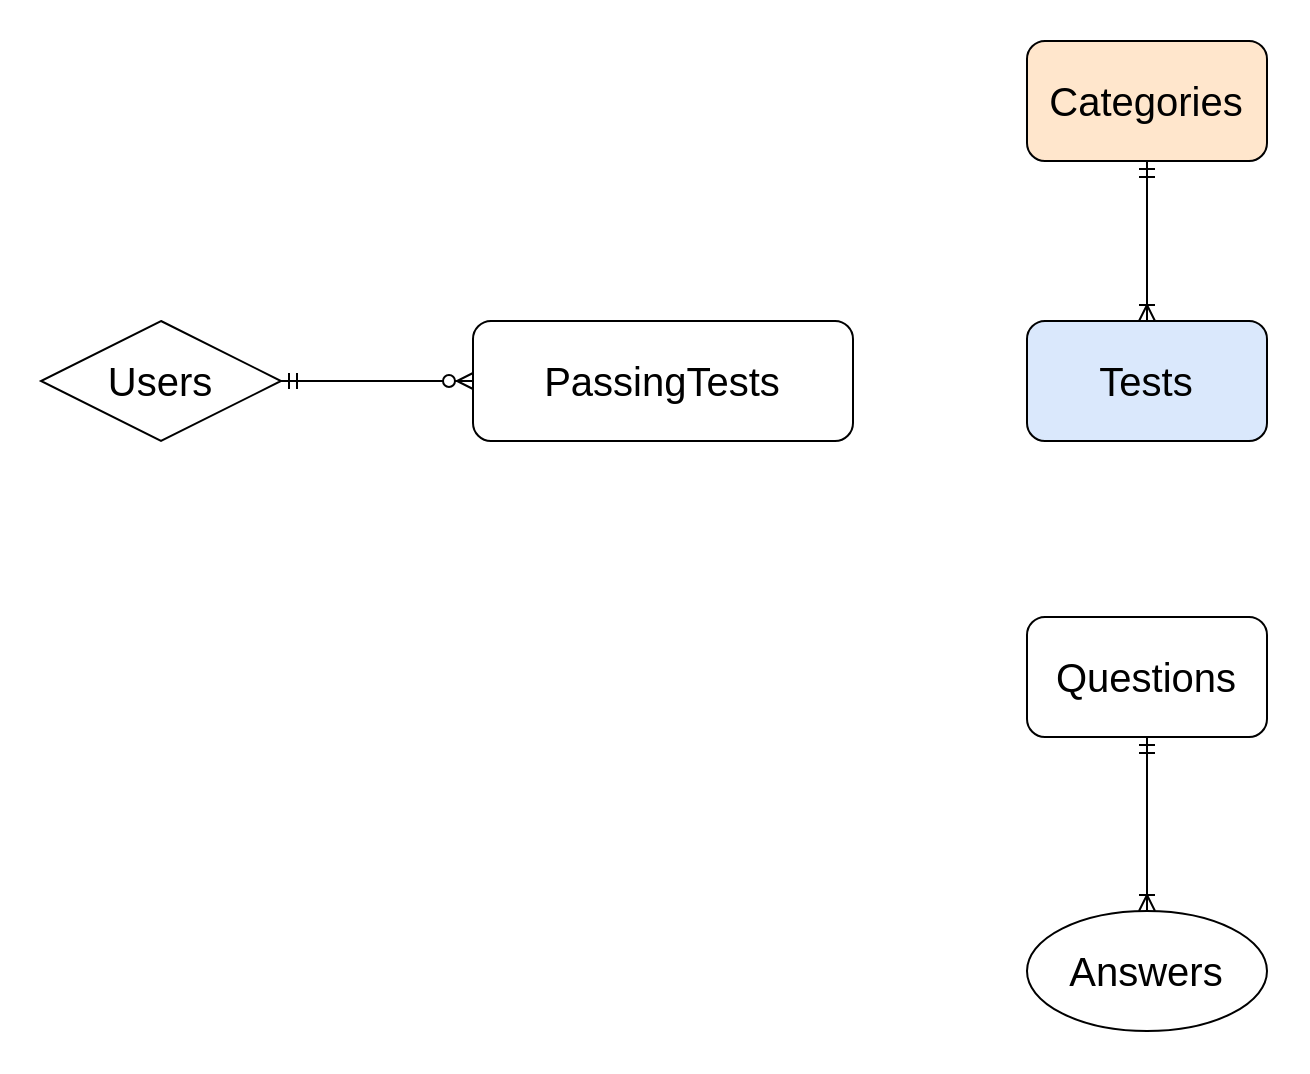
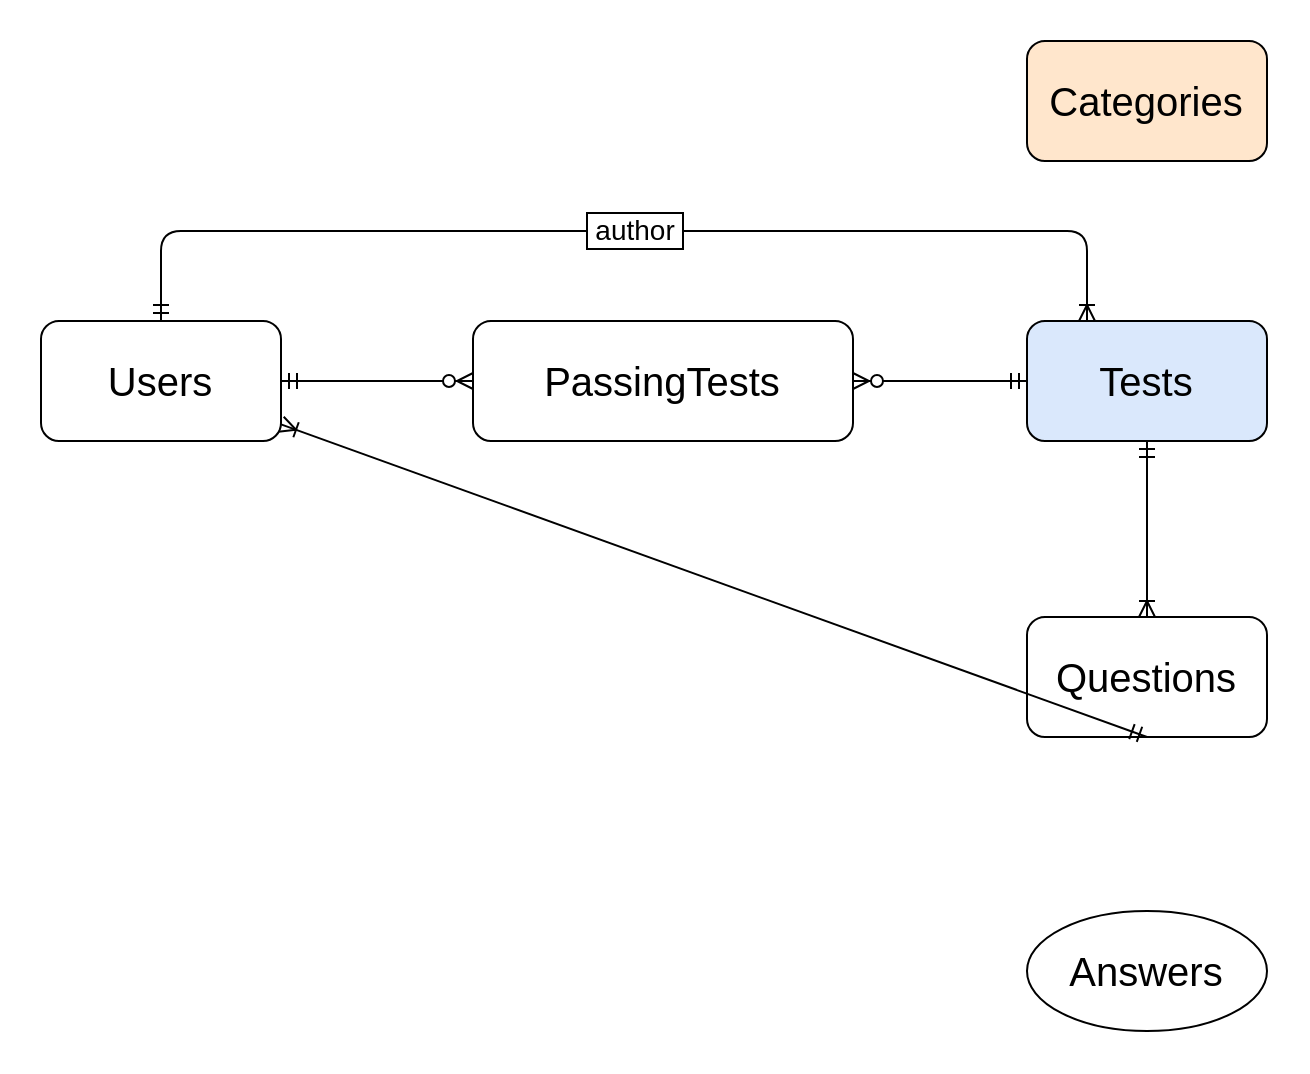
none -> (378, 231)
(1147, 241) -> none
(161, 381) -> (161, 381)
none -> (944, 381)
none -> (1147, 529)
(1147, 824) -> (714, 581)
